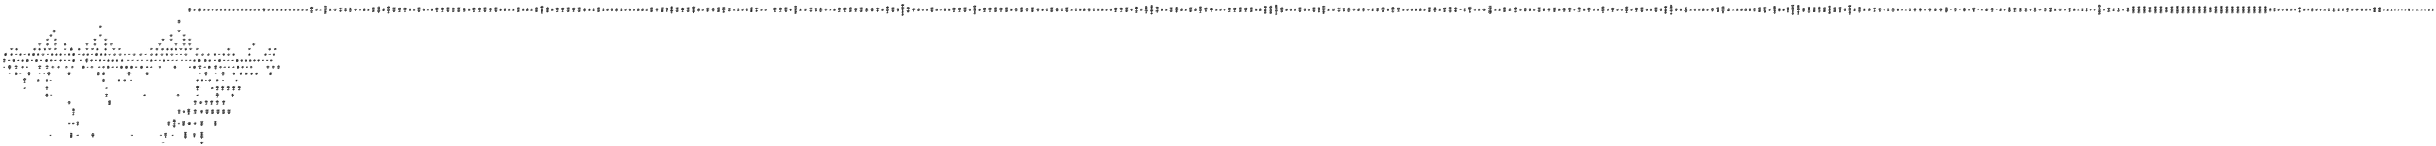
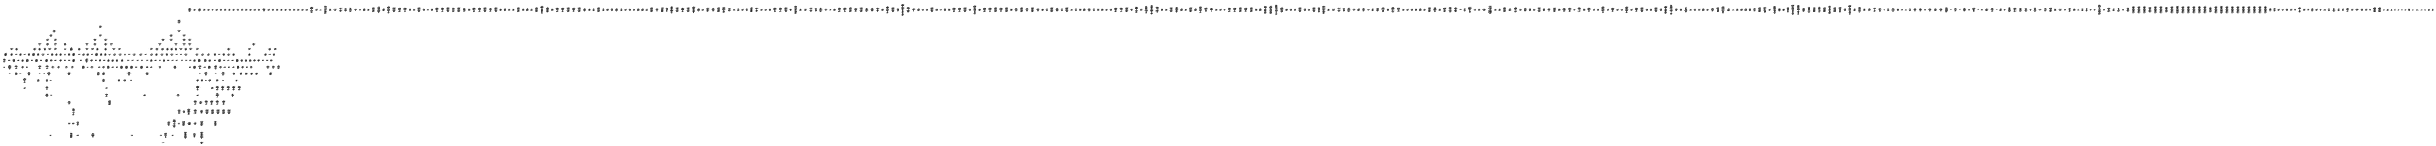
none -> (770, 10)
